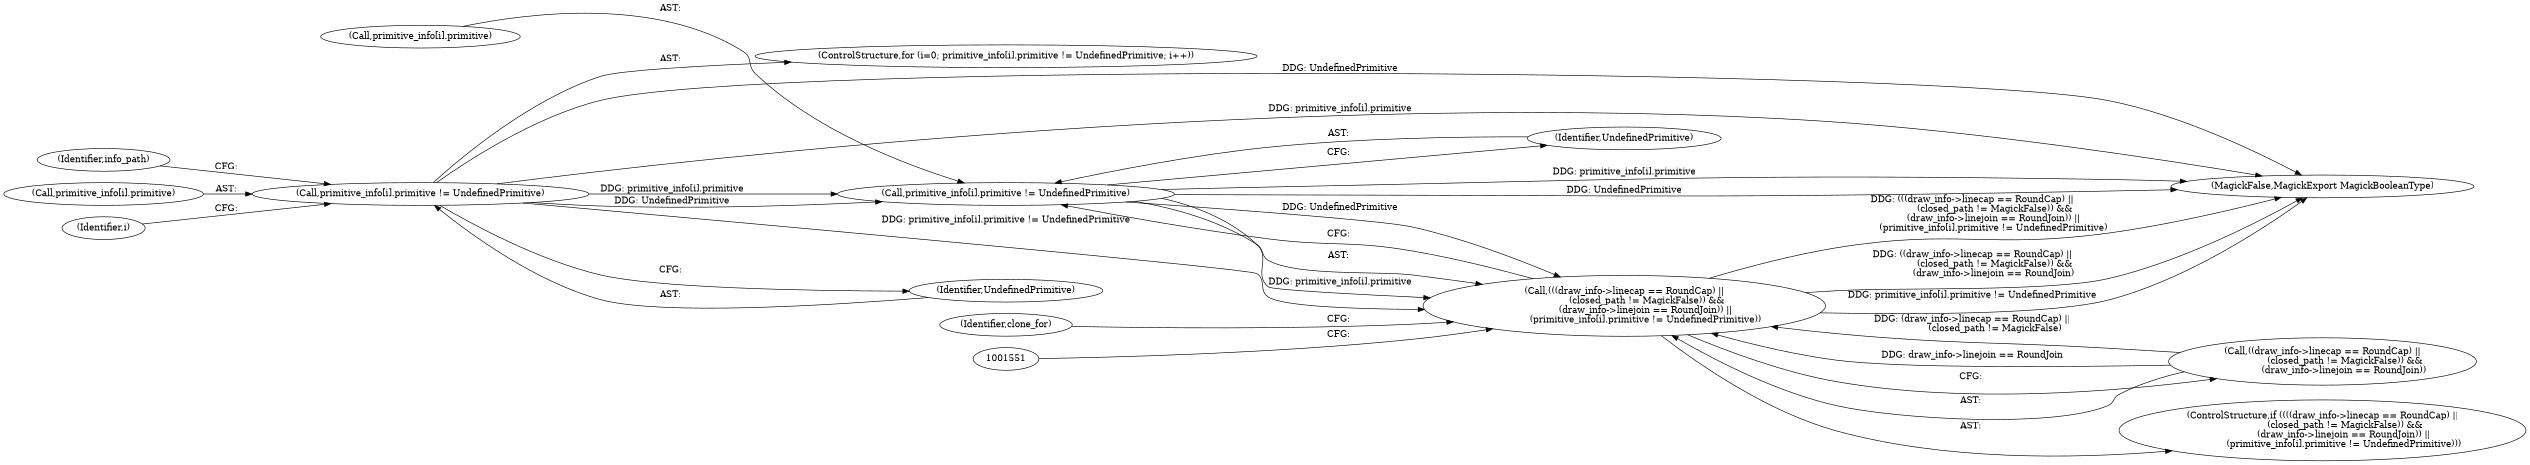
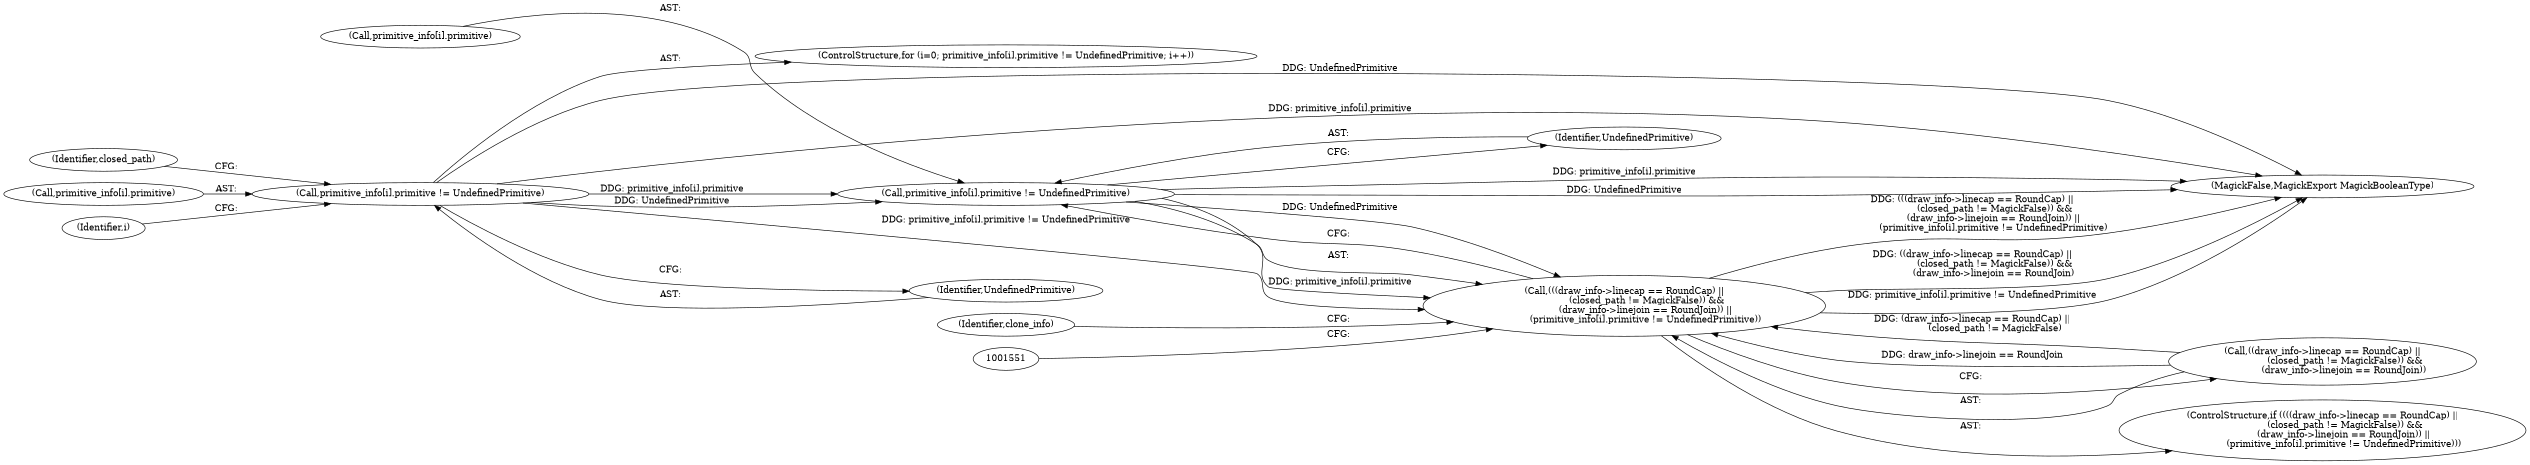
(104, 160) -> (104, 160)
(1006, 325) -> (1006, 325)
